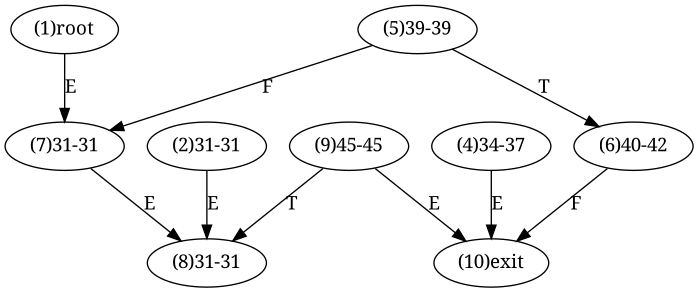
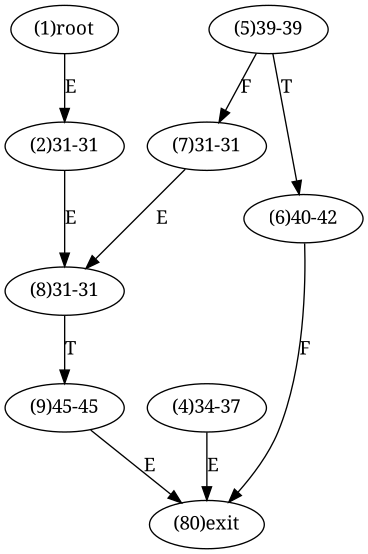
(65, 81) -> (65, 81)
(283, 200) -> (65, 343)
(491, 263) -> (207, 525)
